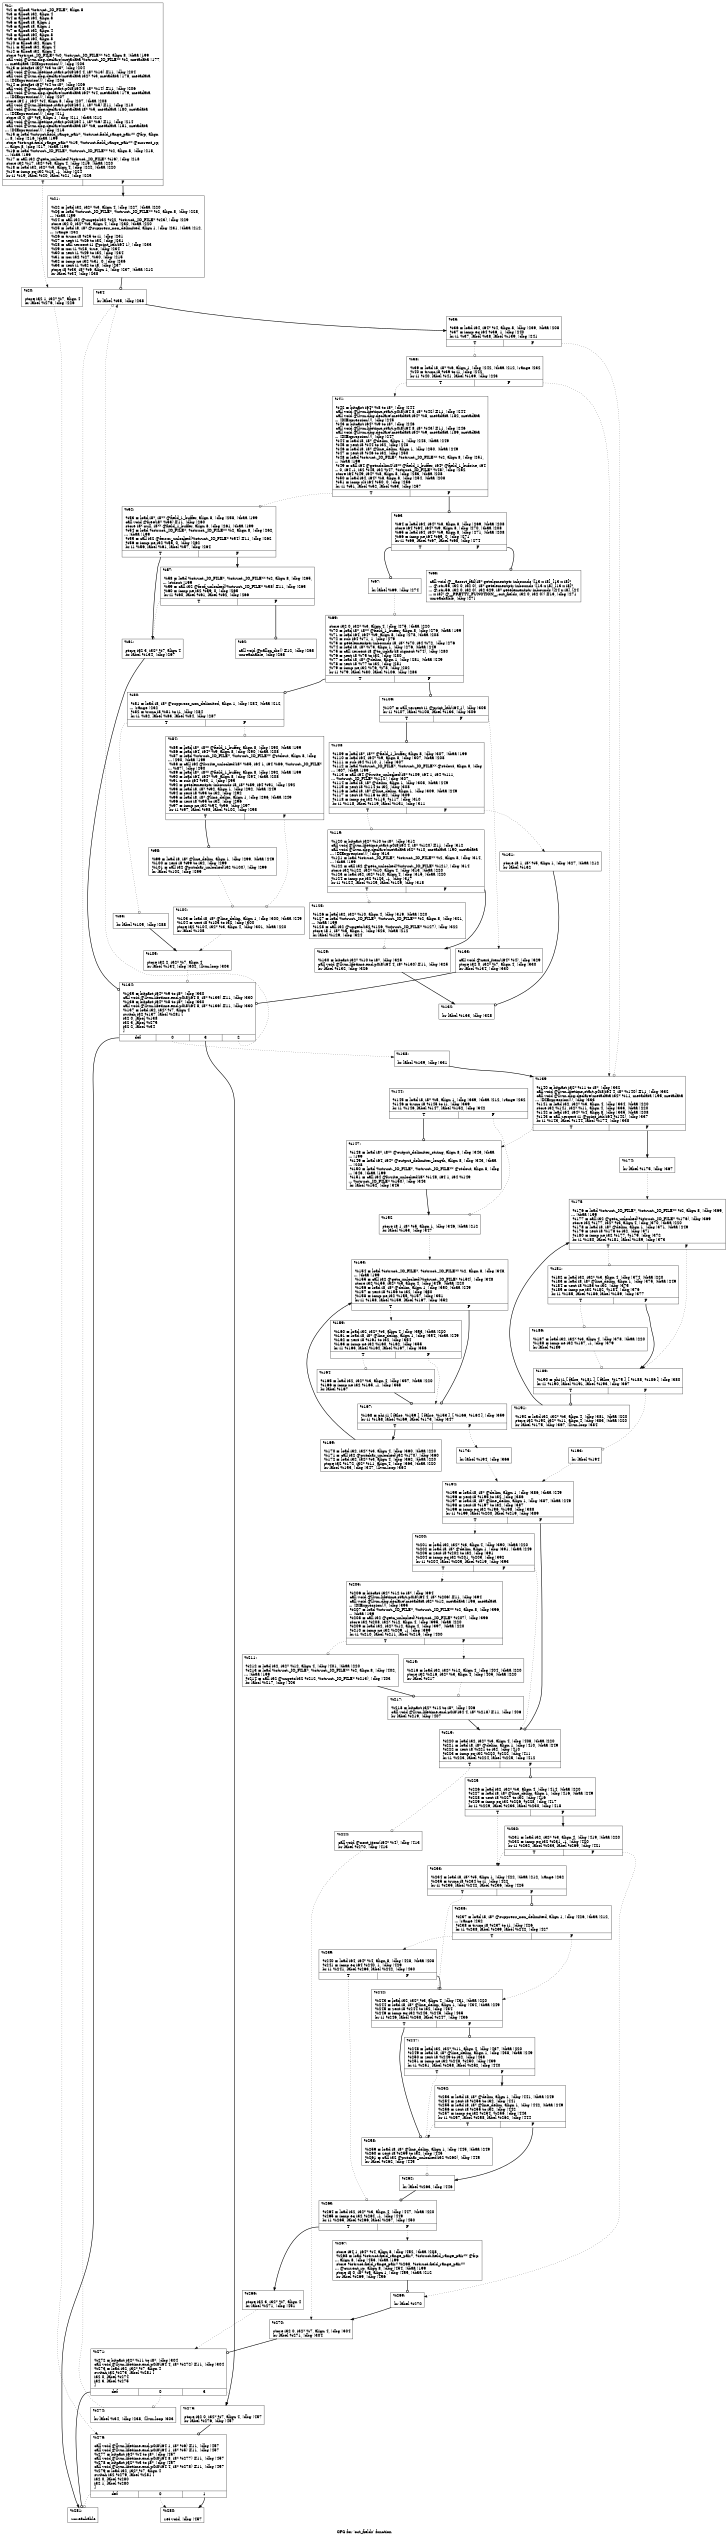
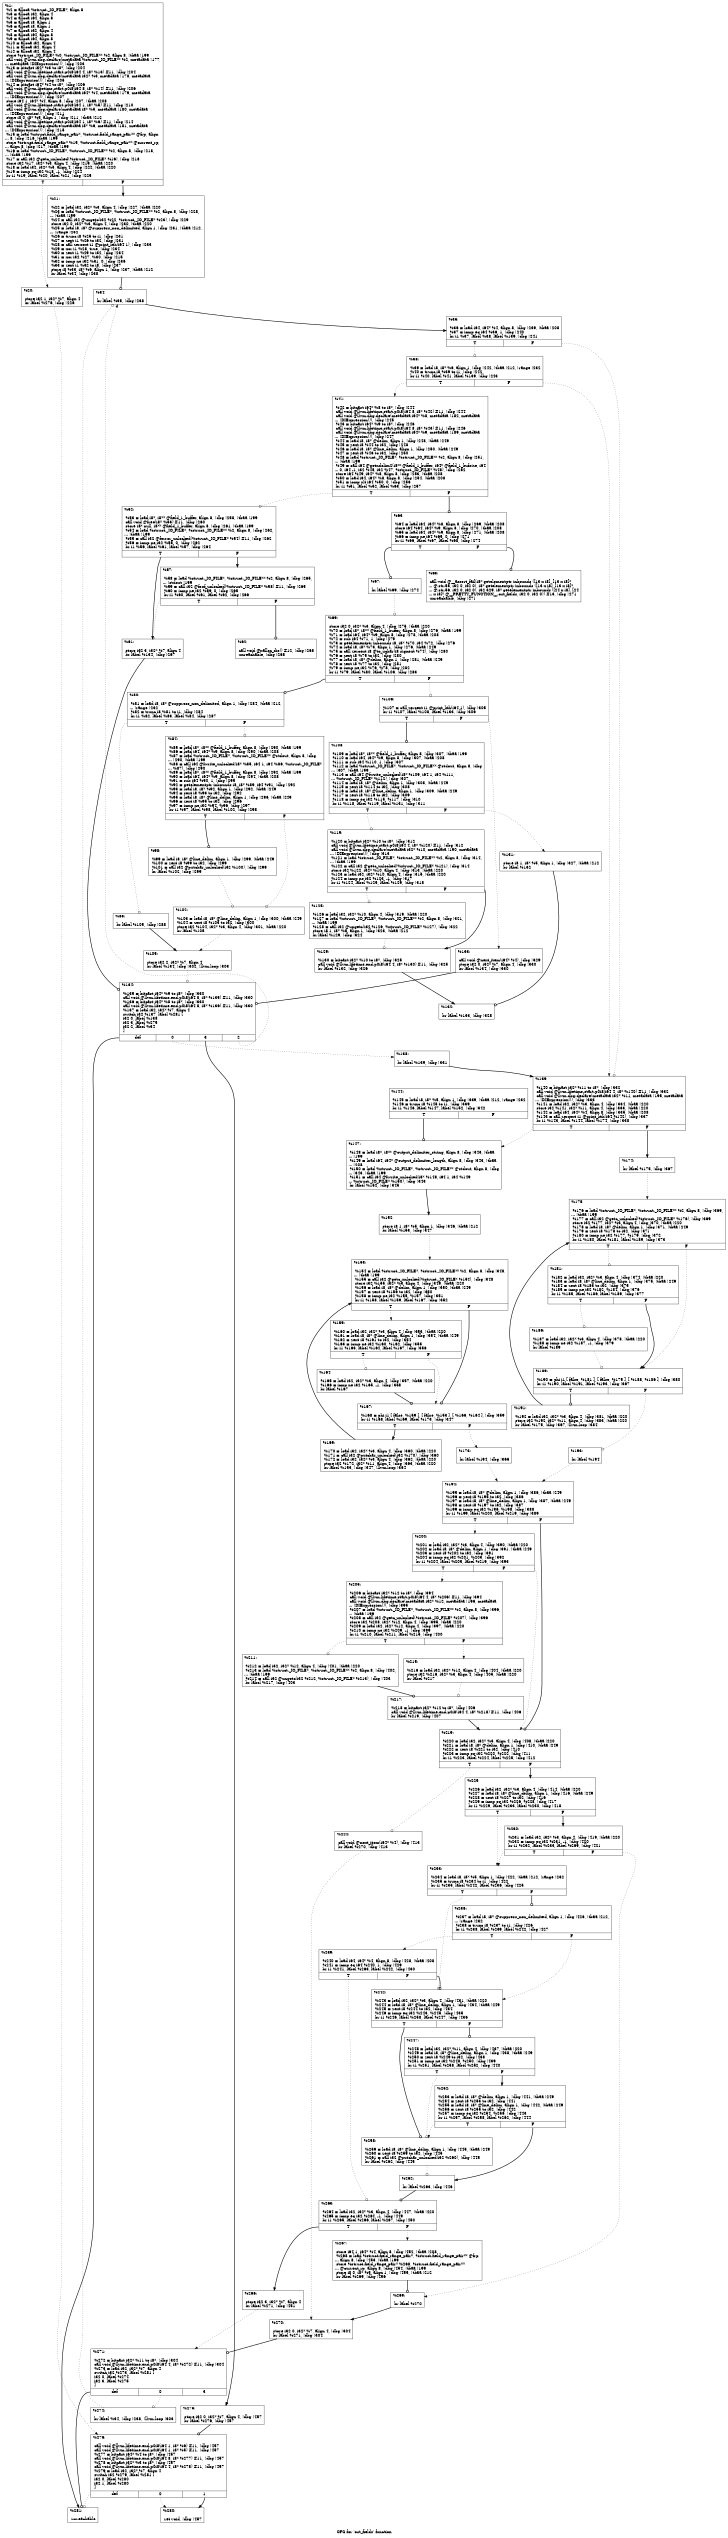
(430, 688) -> (430, 688)
(510, 1174) -> none
(530, 1772) -> (530, 1772)
